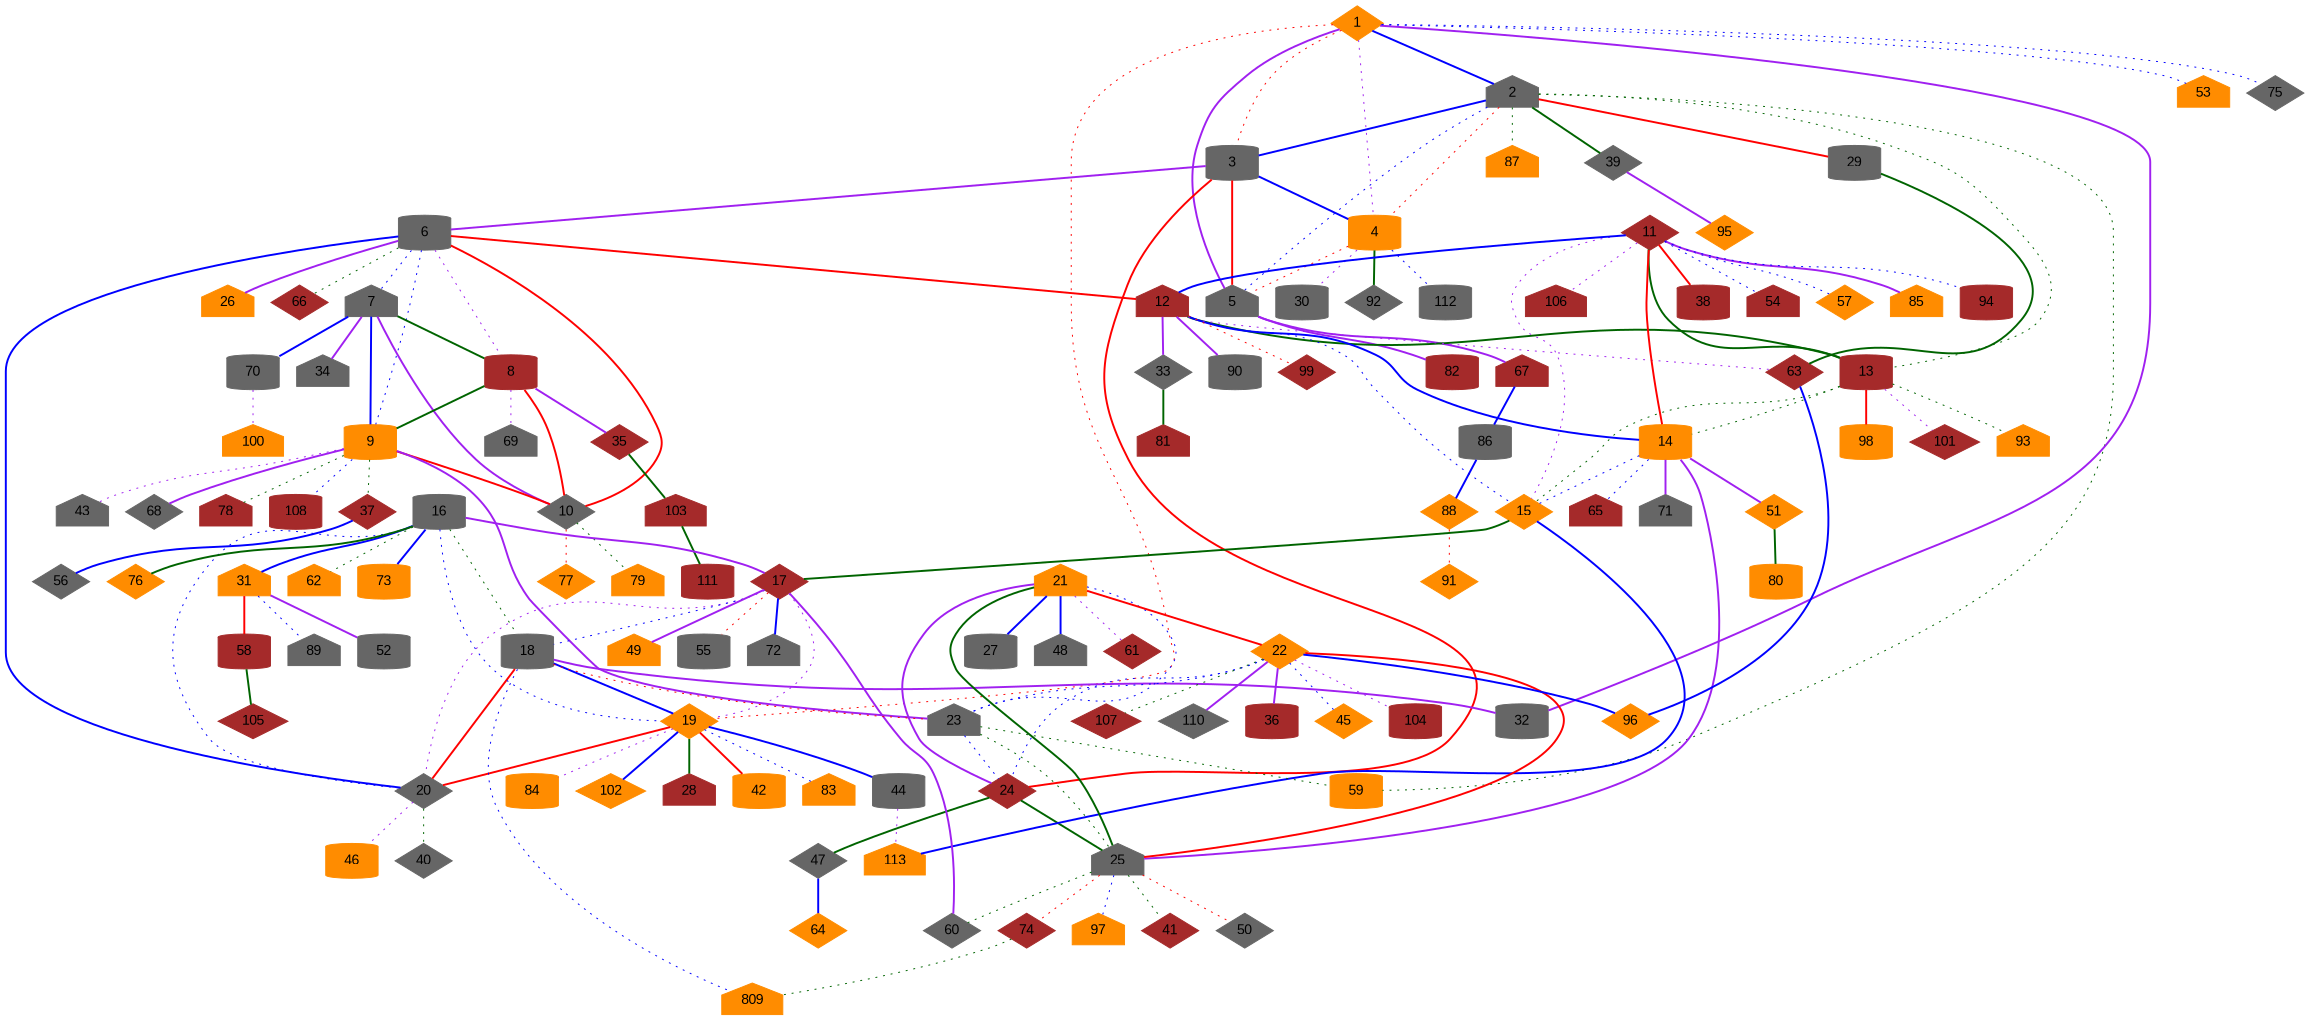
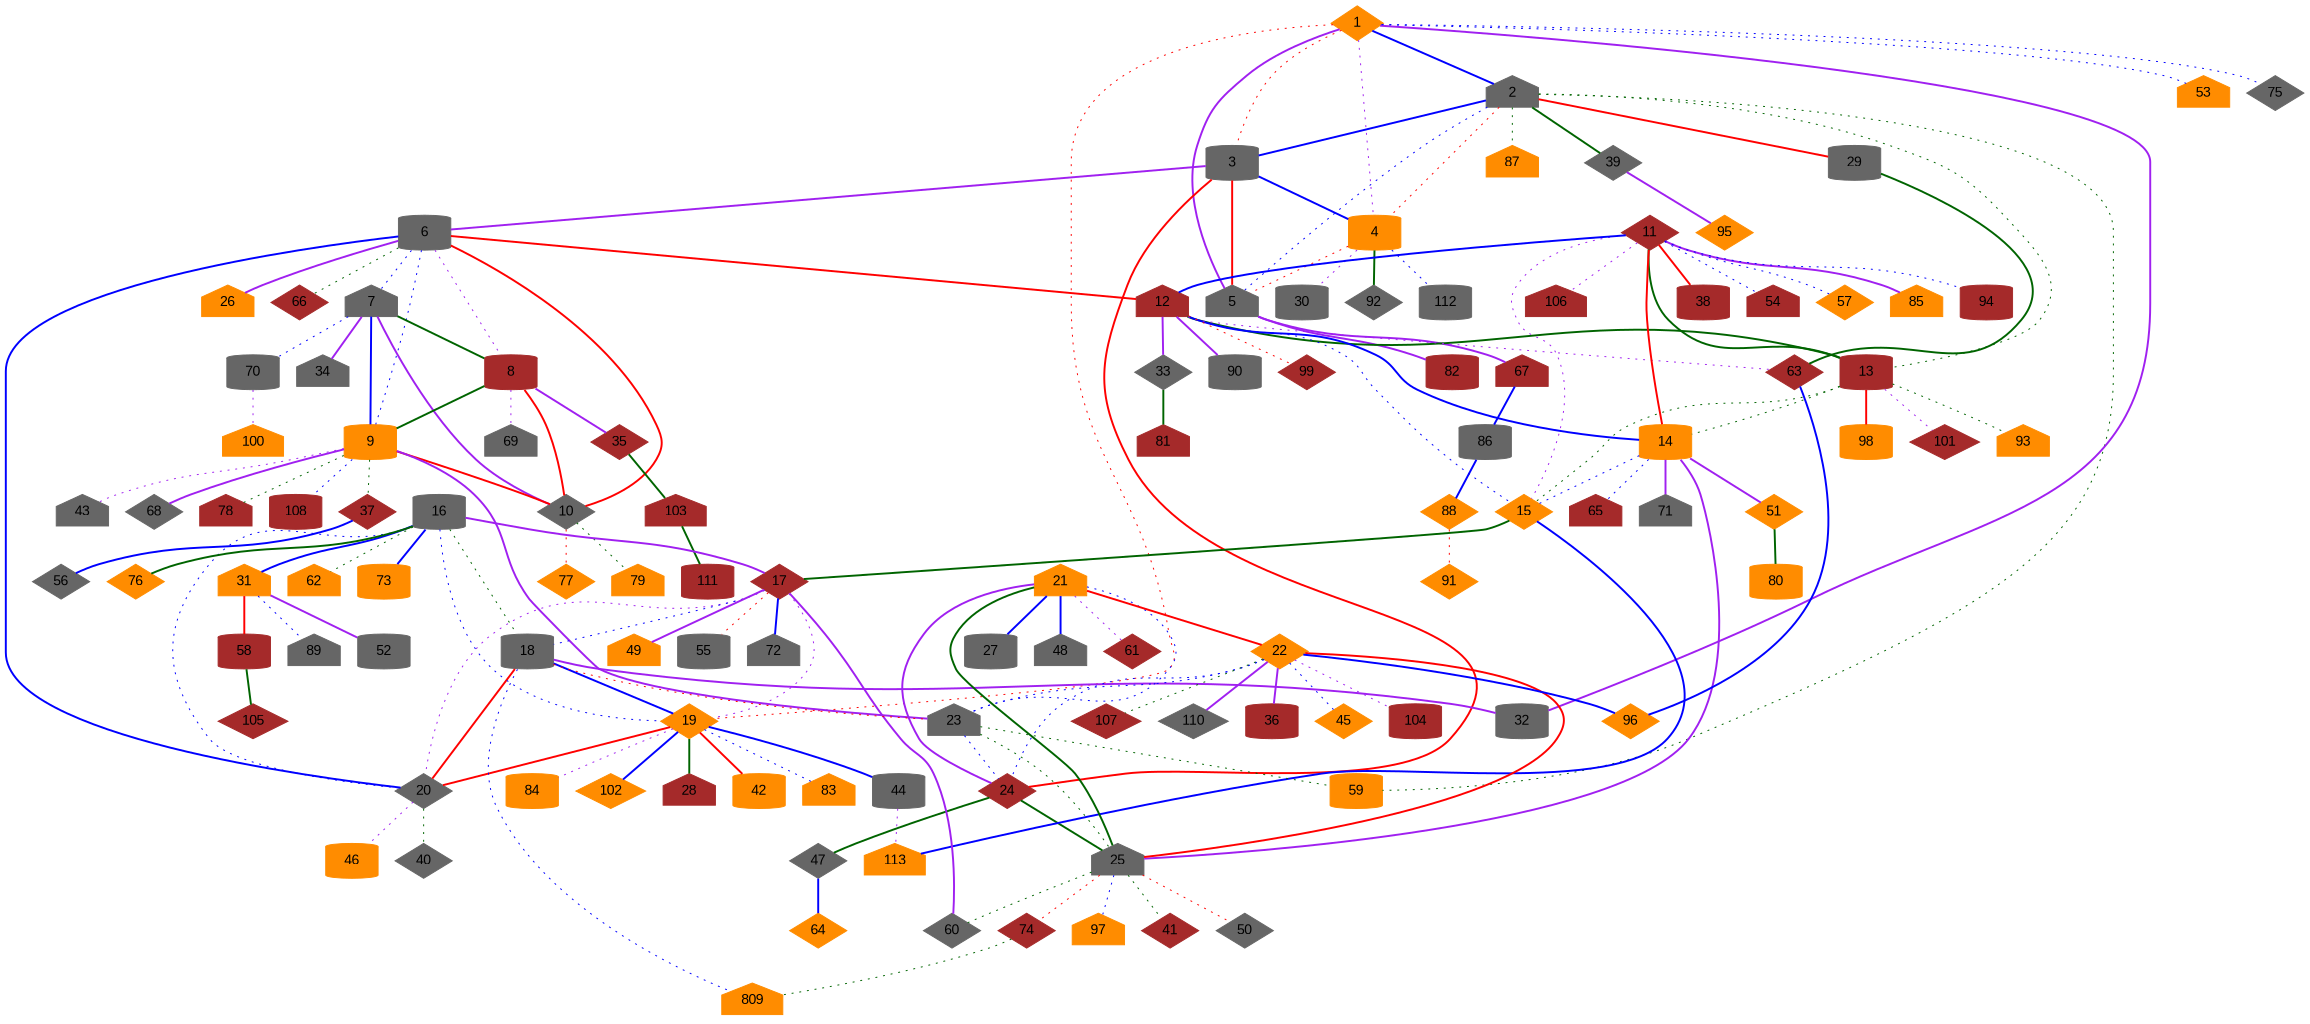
(314, 336) -> (314, 336)
